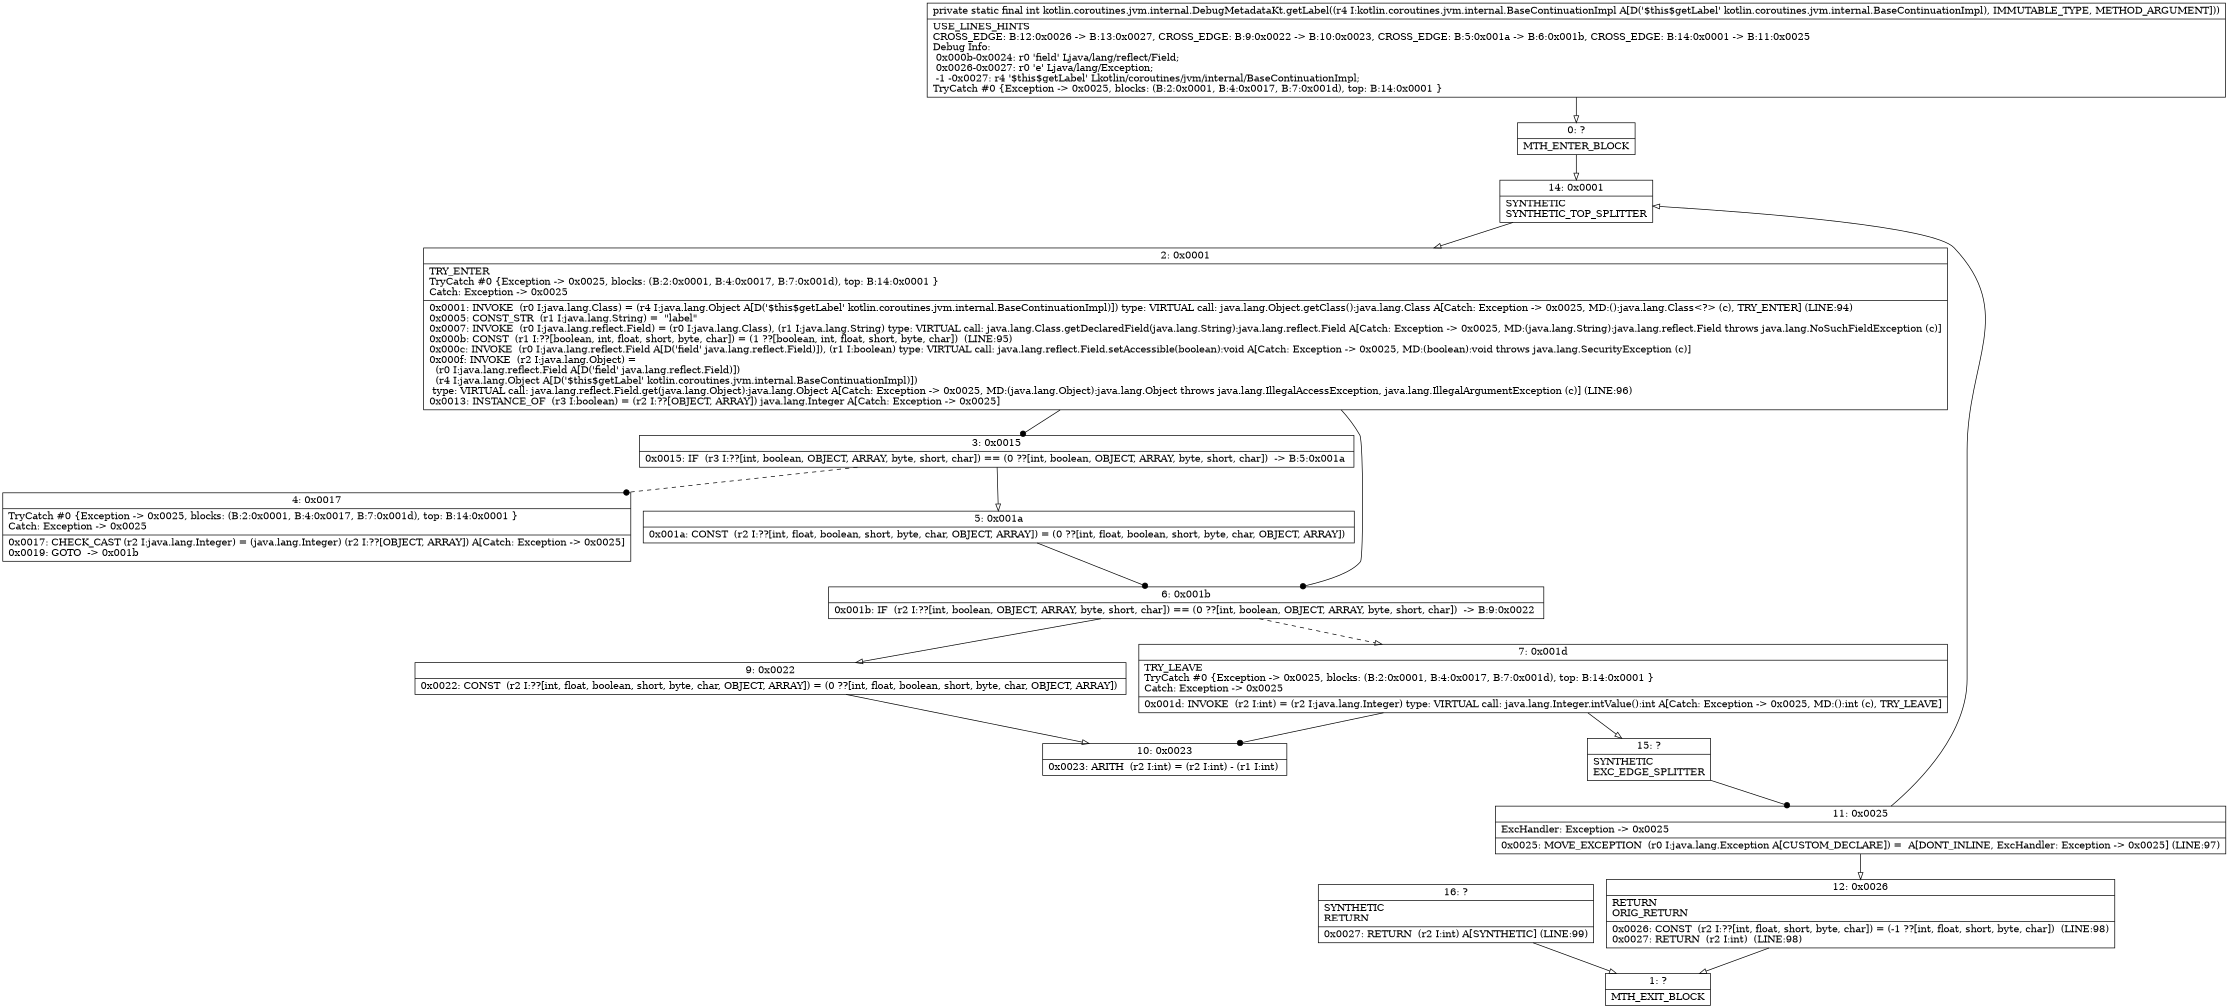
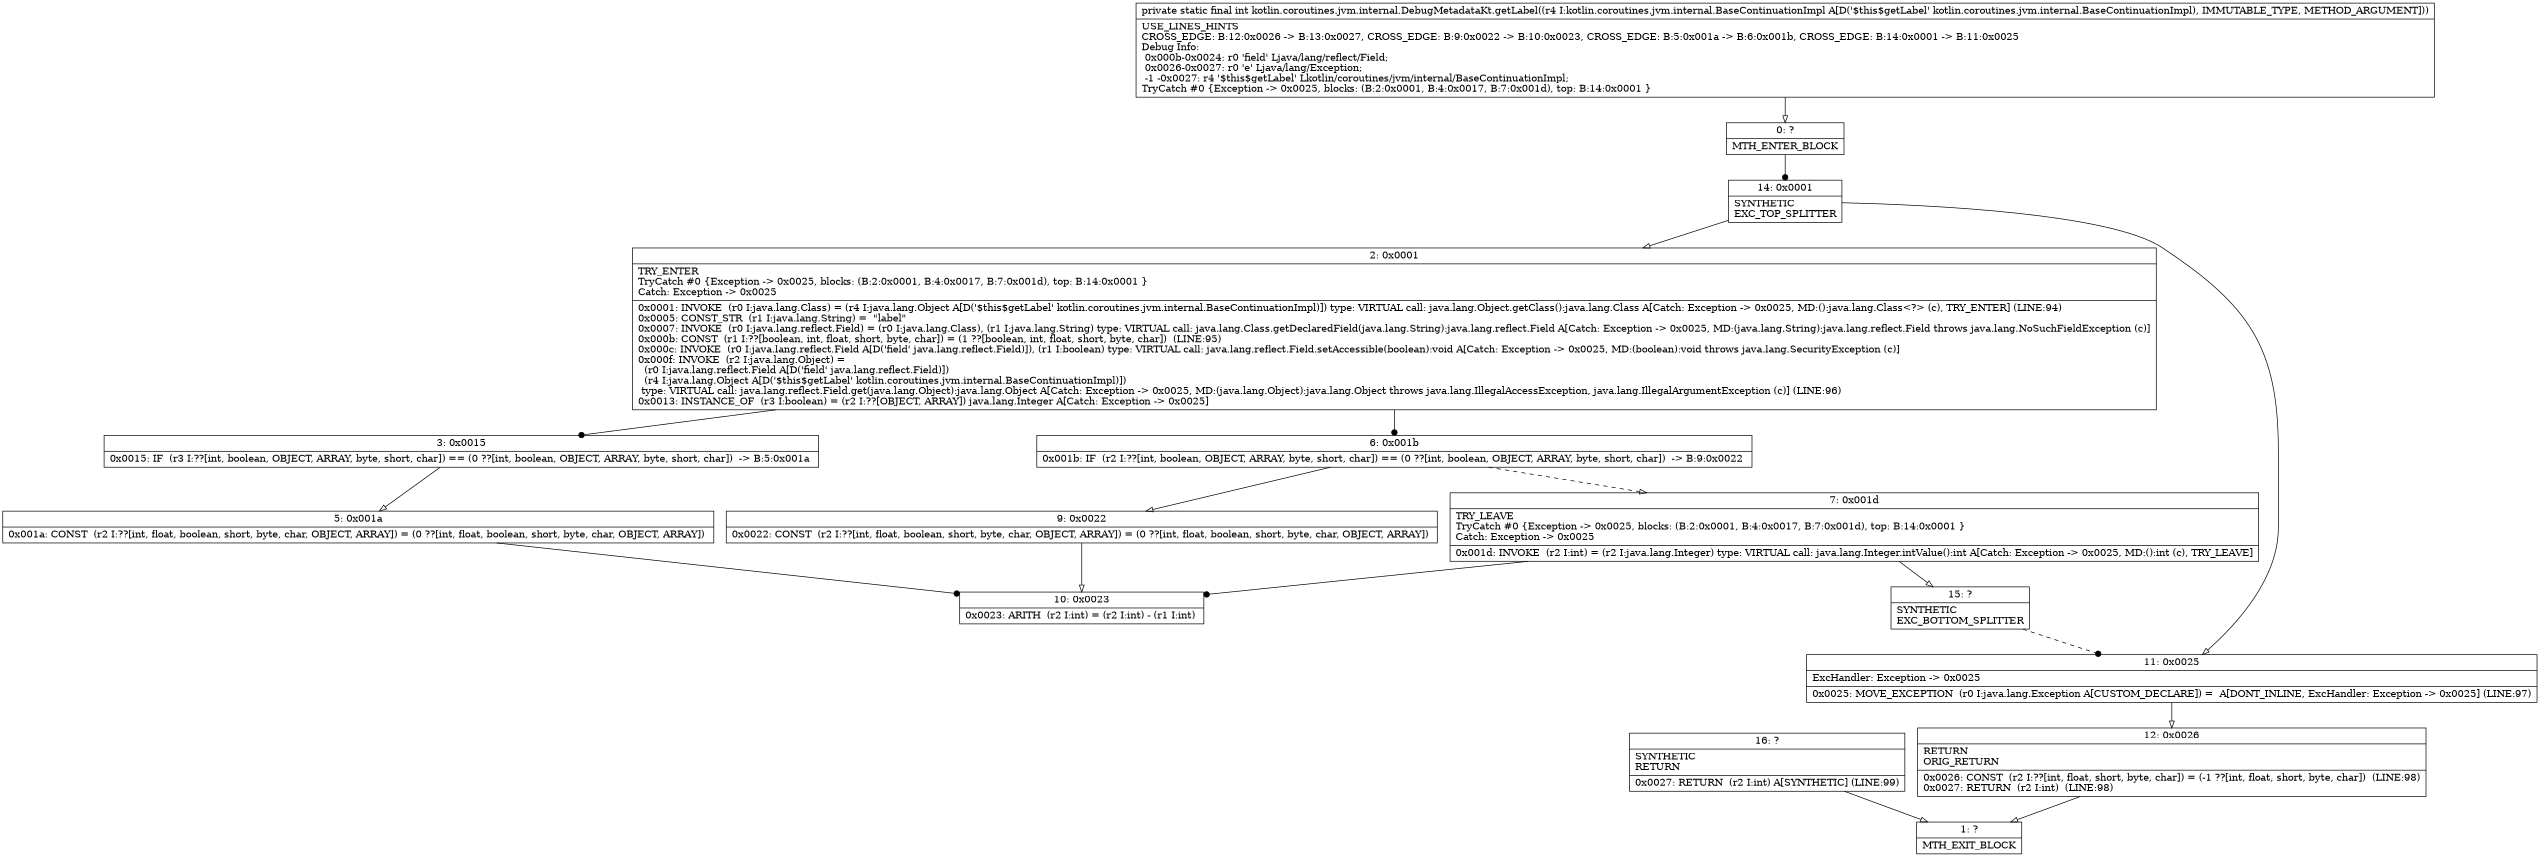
(1576, 164) -> (1785, 165)
(1576, 214) -> (1785, 214)
(1975, 386) -> (2219, 292)
(317, 527) -> none
(1090, 564) -> (725, 568)
(1649, 772) -> (1960, 621)
(1747, 792) -> (2059, 641)
